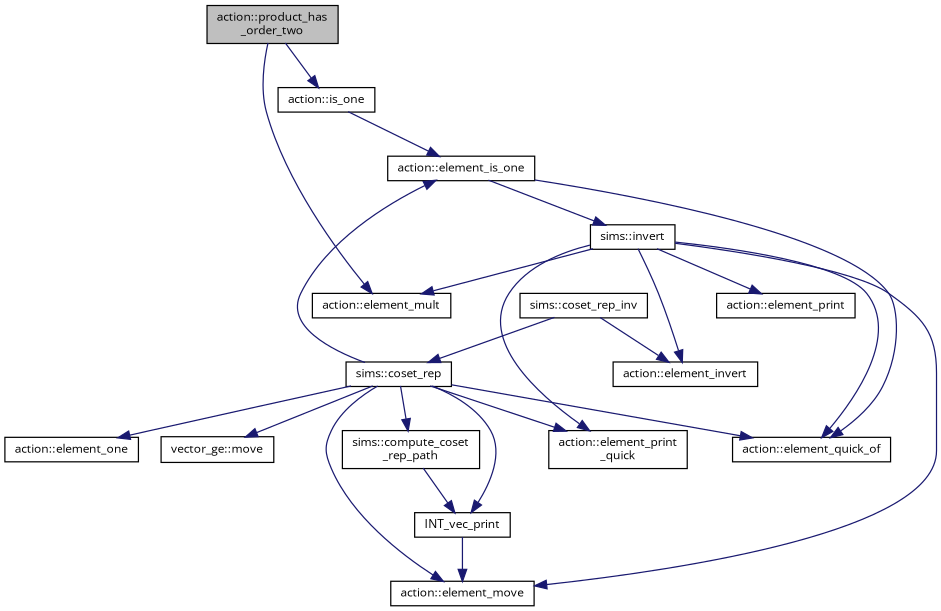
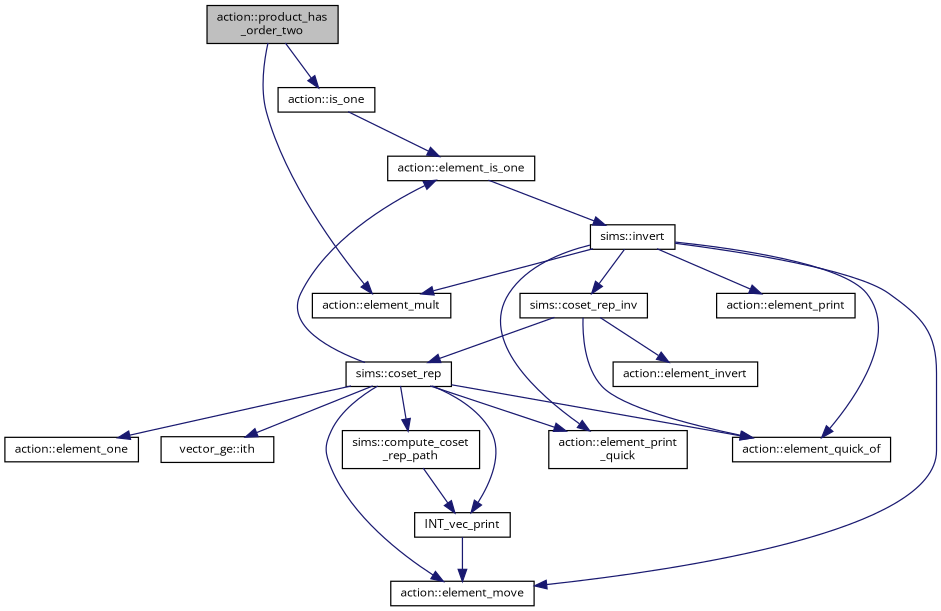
(795, 239) -> (634, 405)
(661, 299) -> (612, 266)
(217, 450) -> (217, 450)
